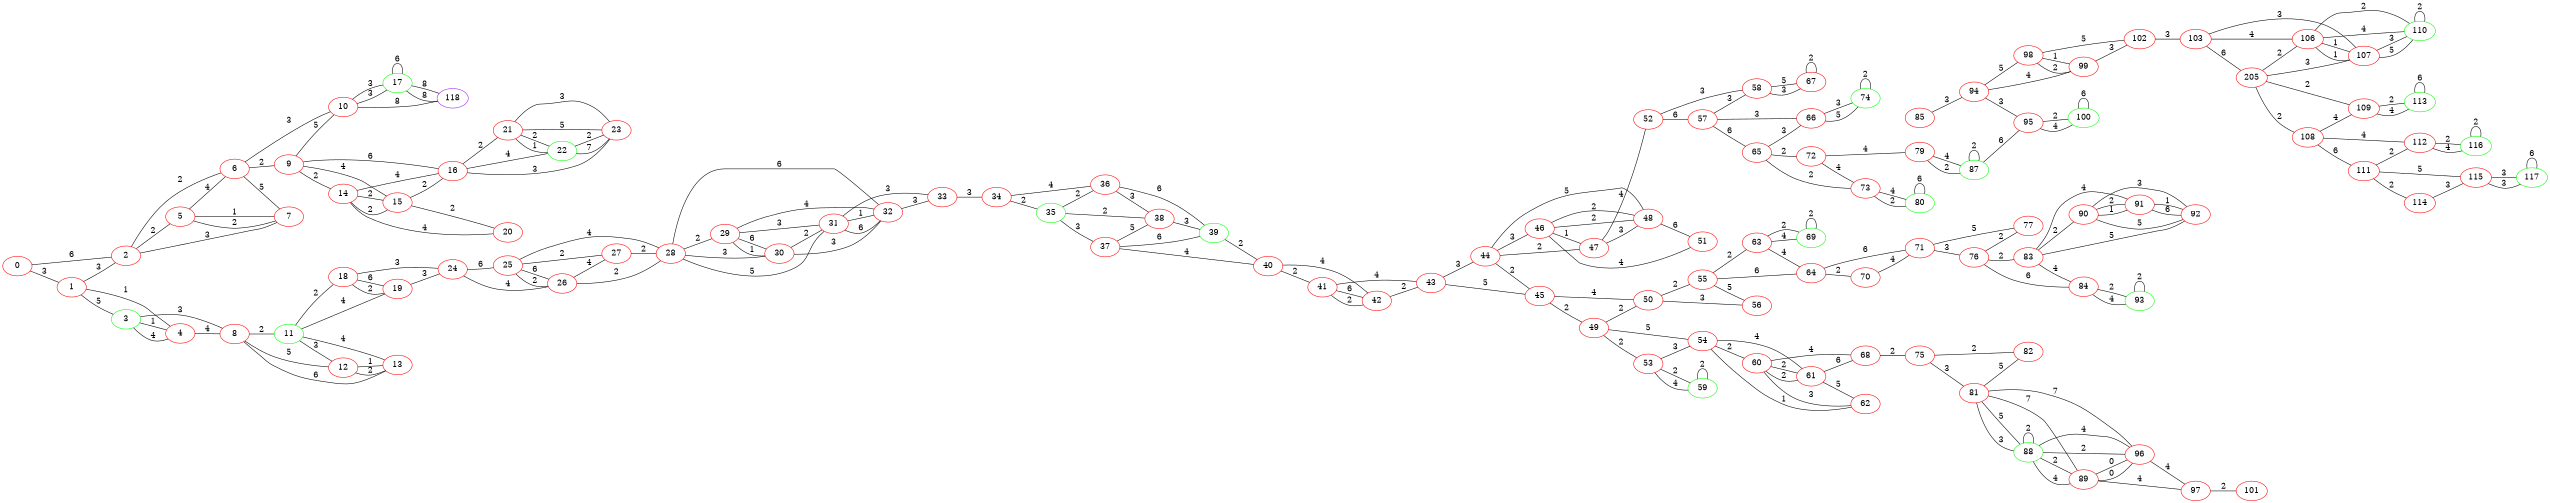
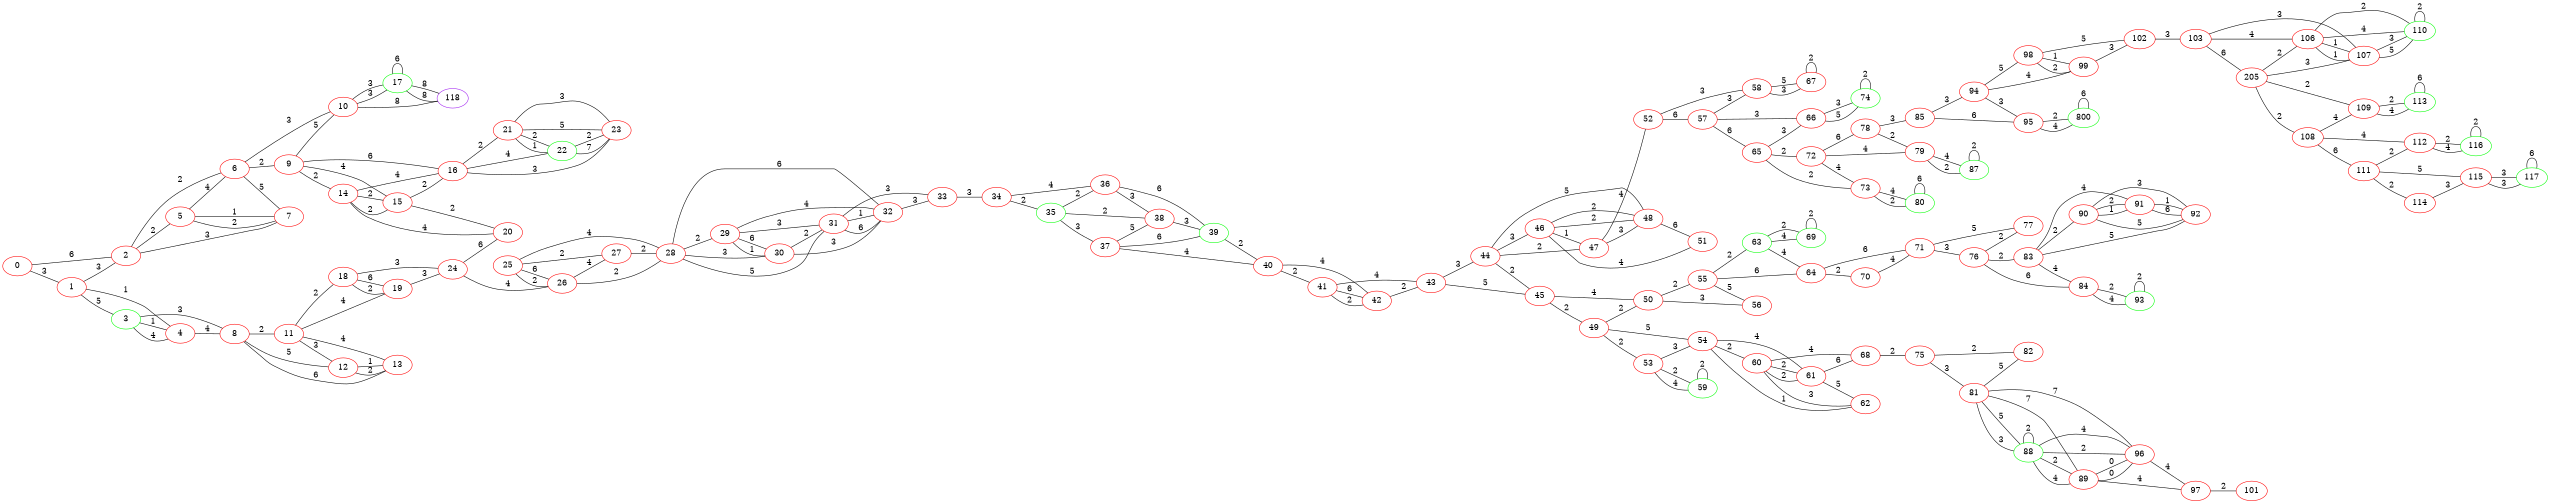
(2084, 118) -> (2084, 118)
none -> (1866, 129)
(2001, 146) -> (1974, 120)
(1757, 243) -> (1757, 243)
(480, 269) -> (480, 251)
(289, 334) -> (289, 334)
